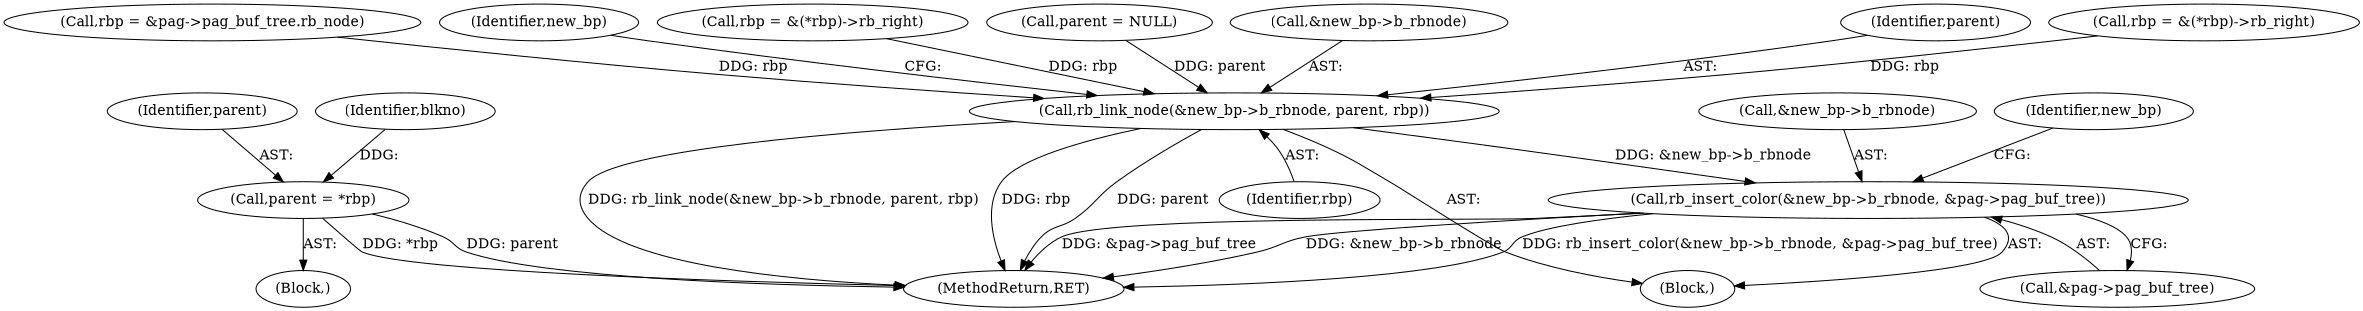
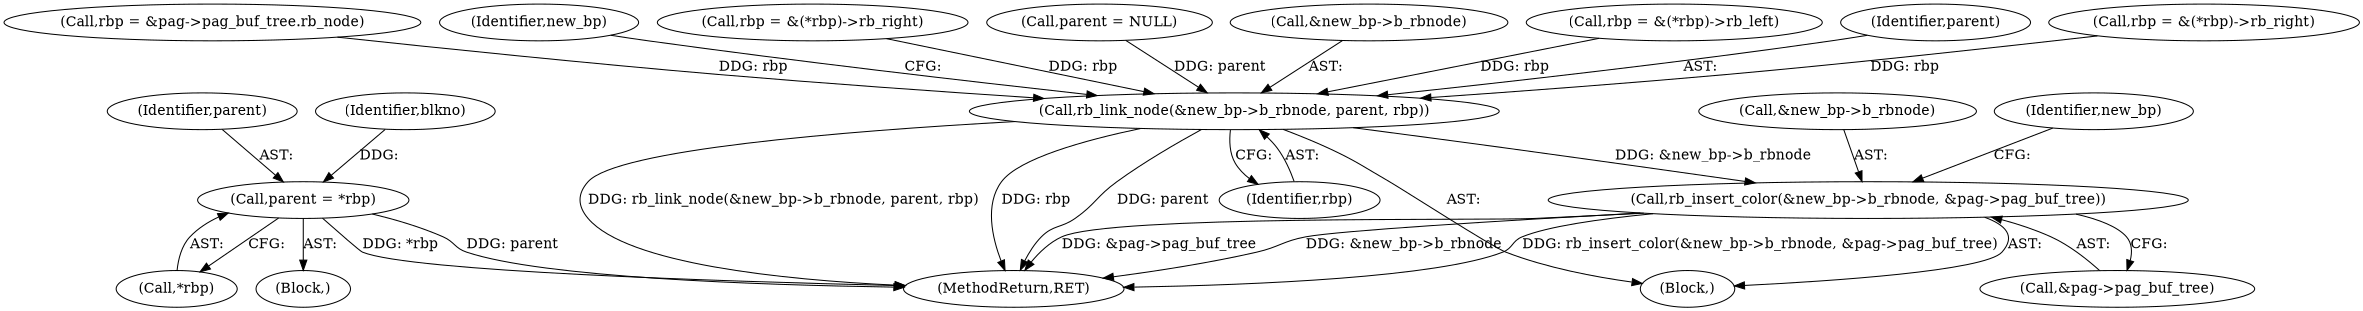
none -> (1674, 22)
none -> (1233, 157)
none -> (177, 289)
